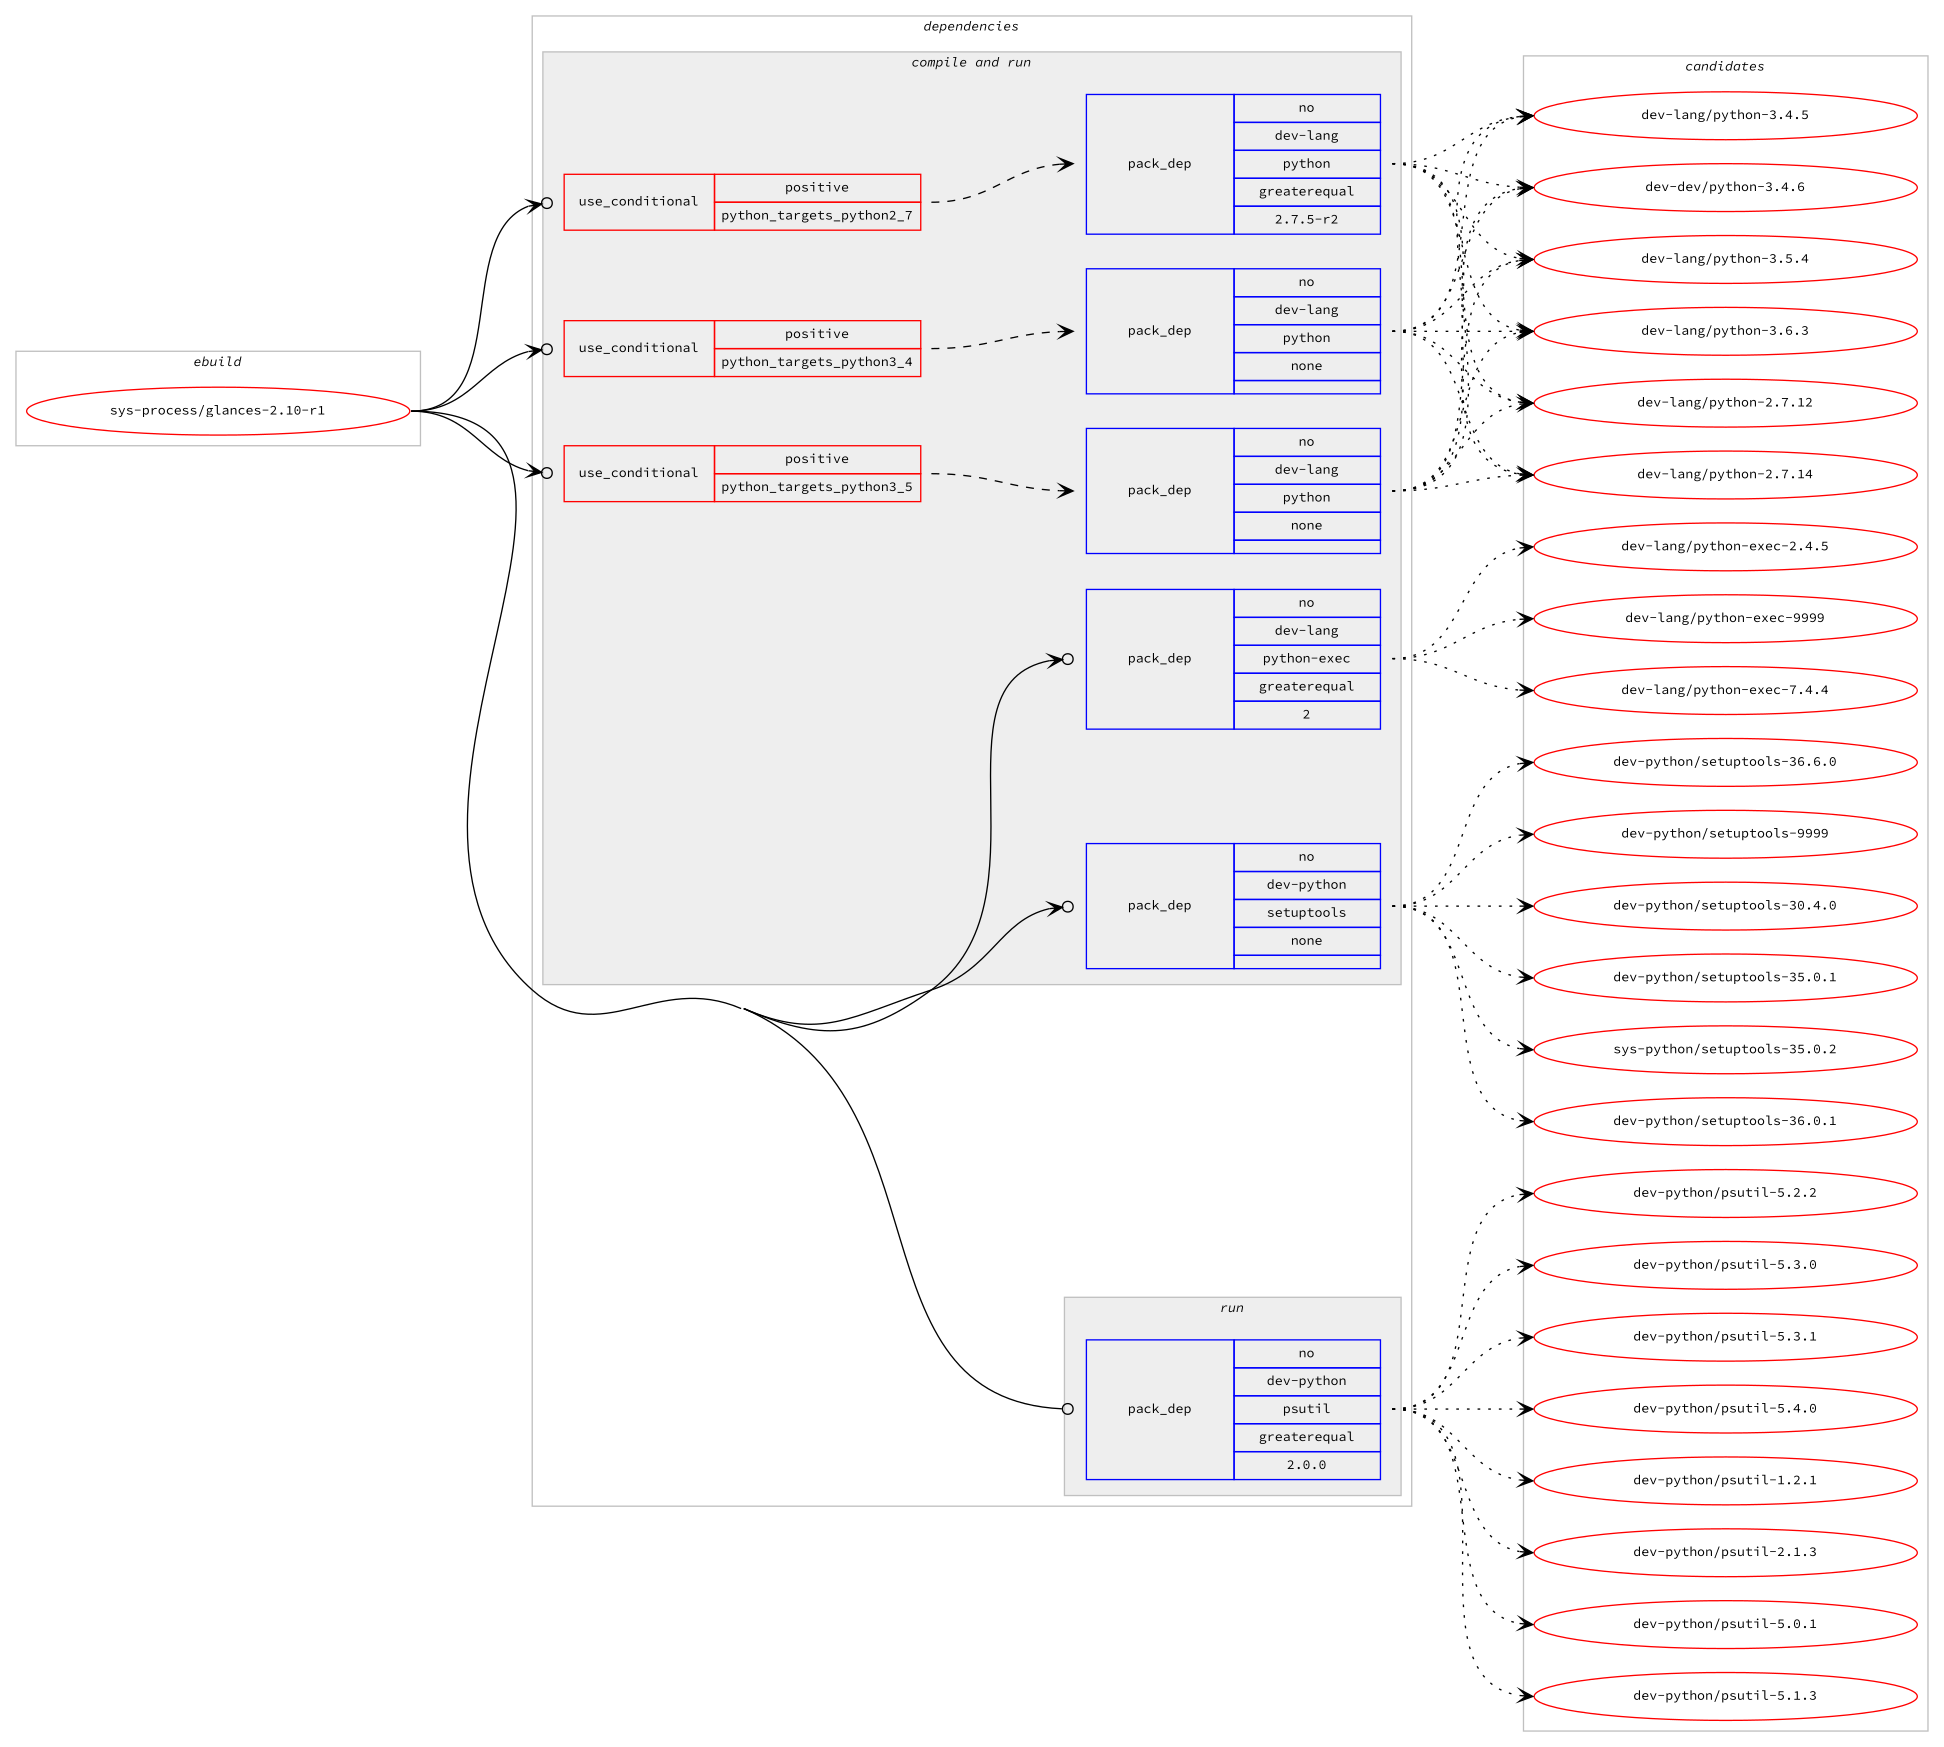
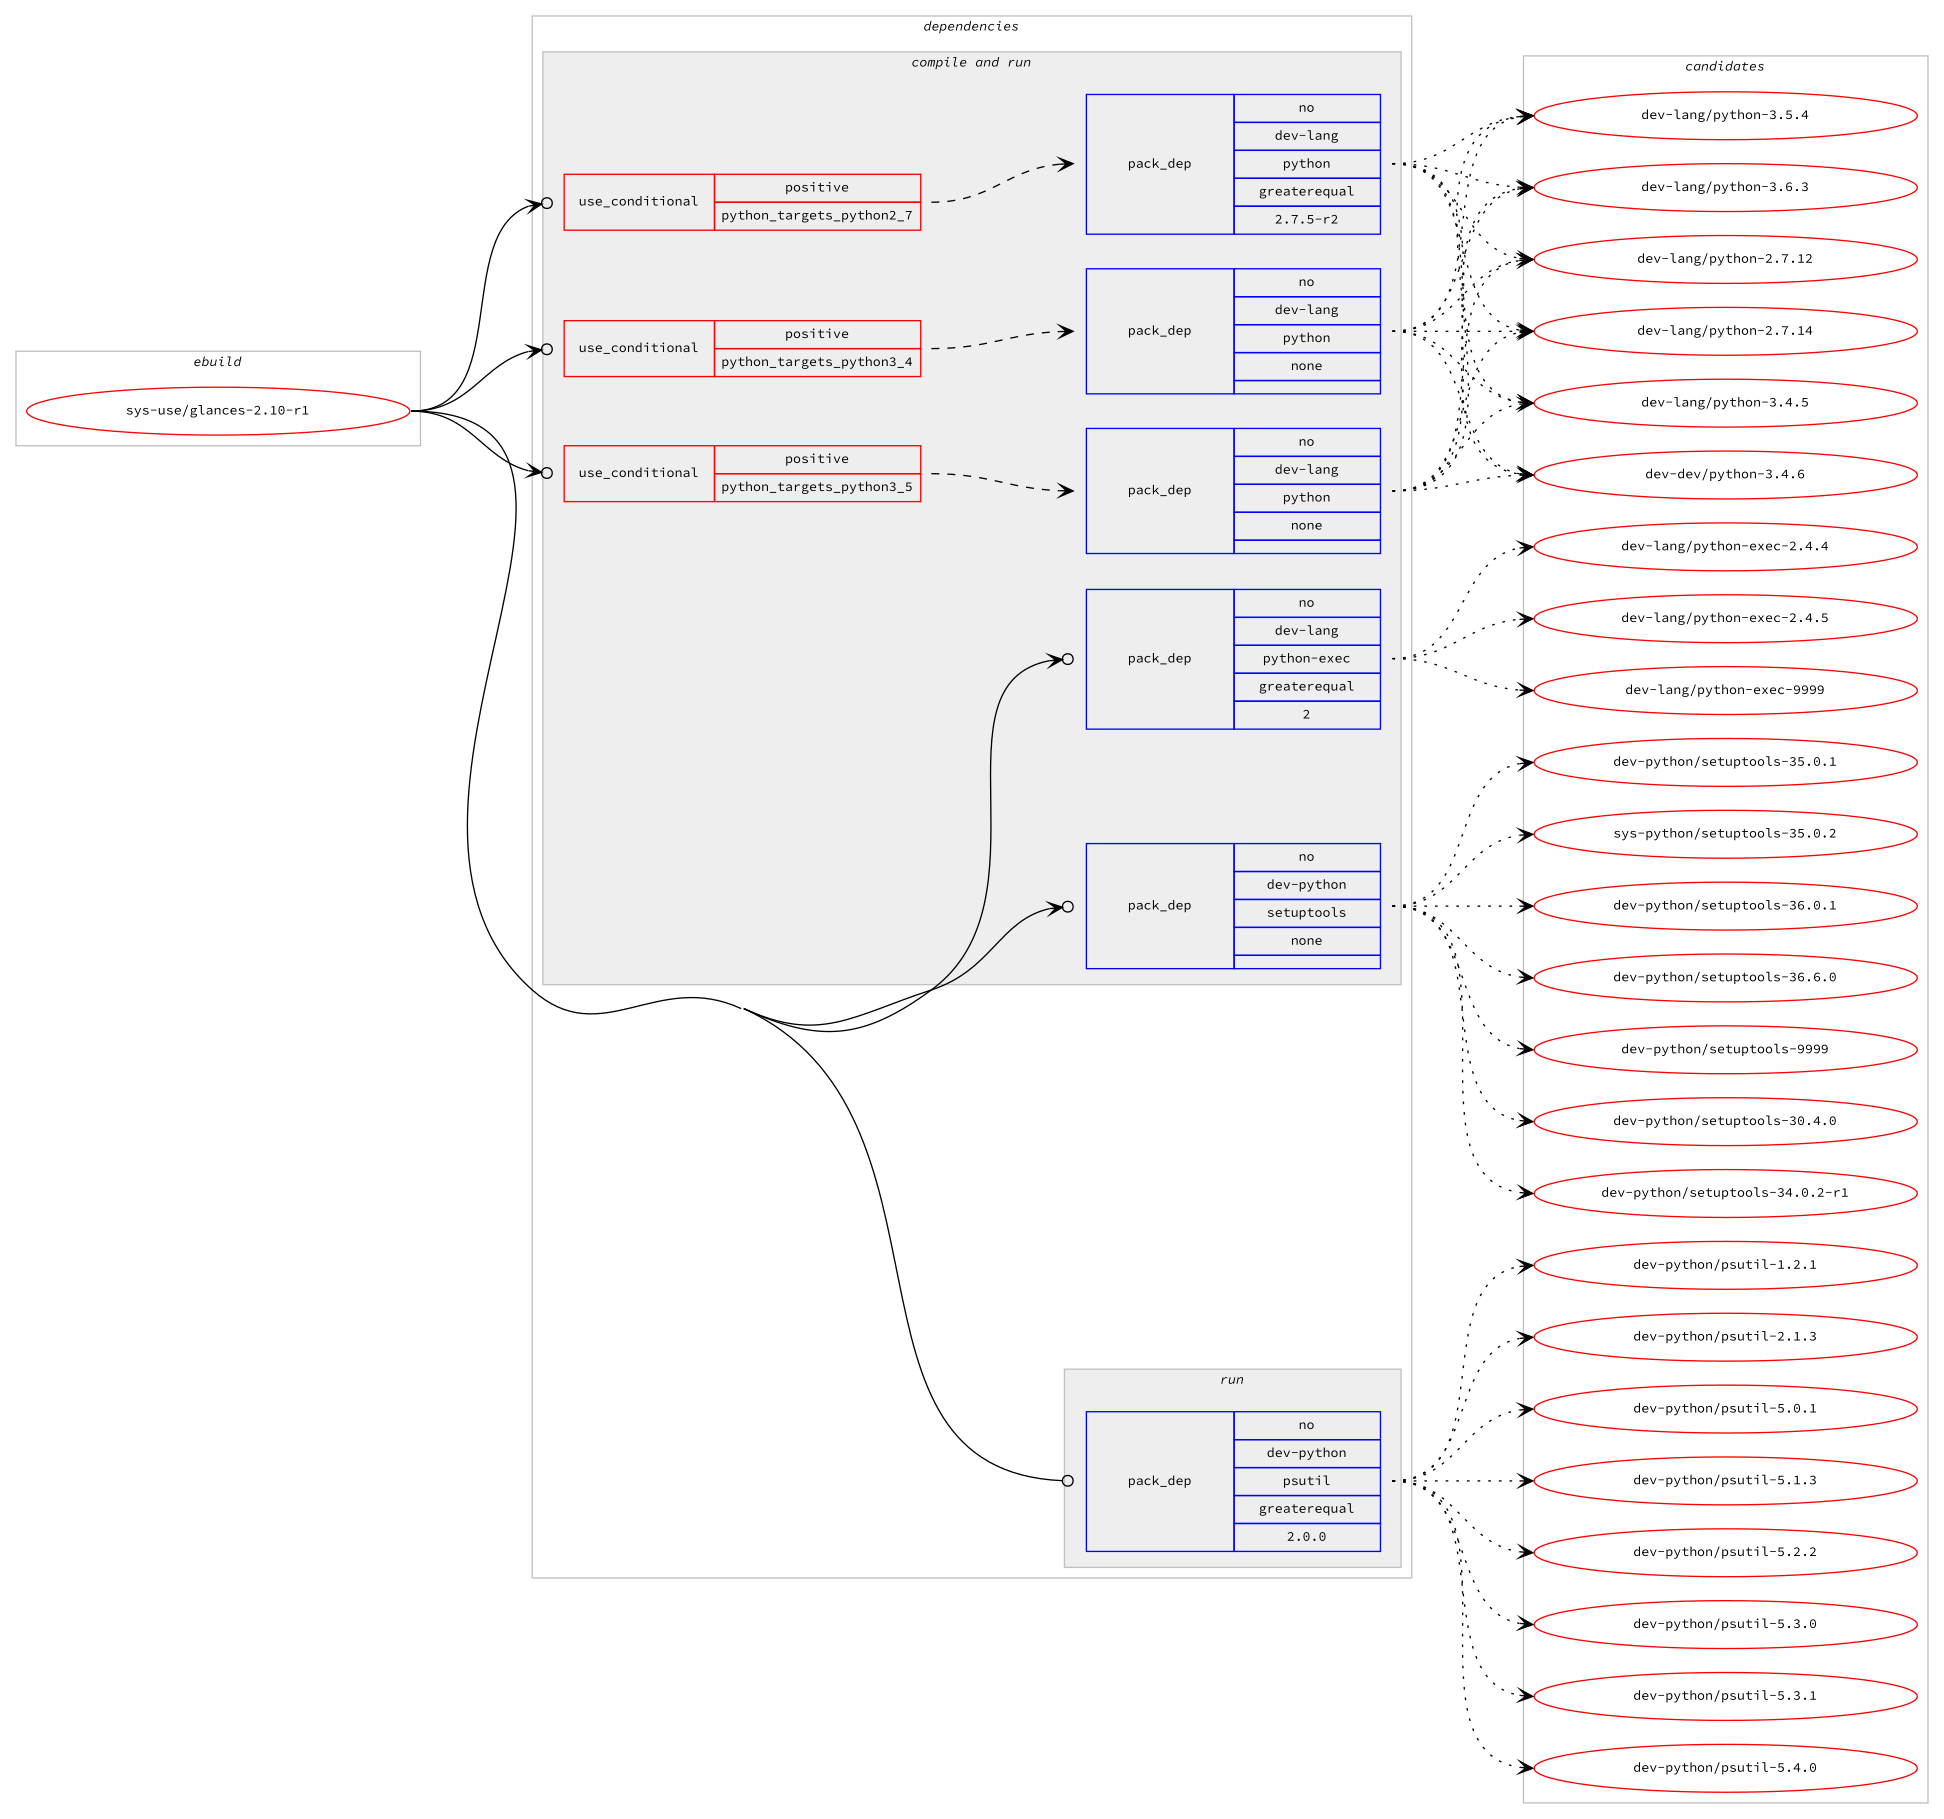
(218, 411) -> (218, 411)
(1726, 691) -> (1726, 547)
none -> (1726, 1194)
